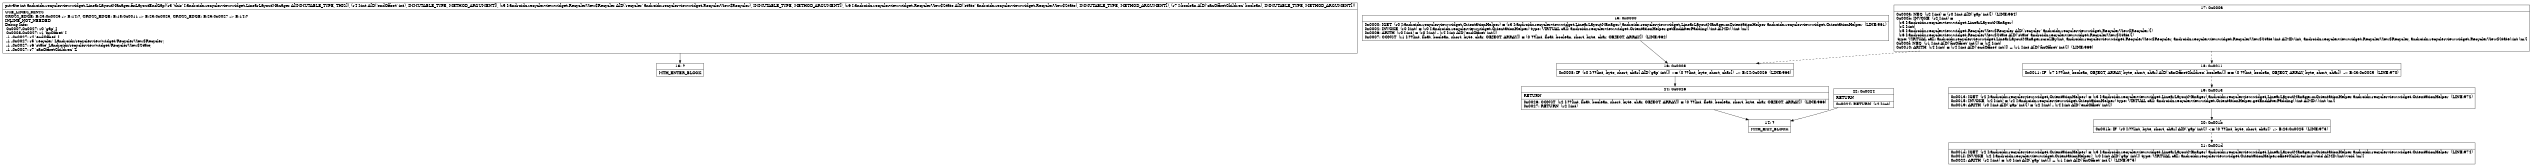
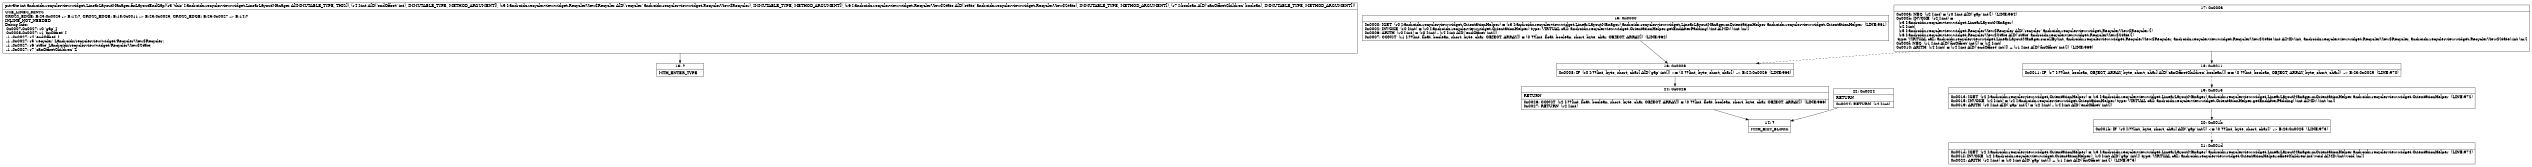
(2212, 56) -> (2212, 56)
(680, 73) -> (678, 73)
